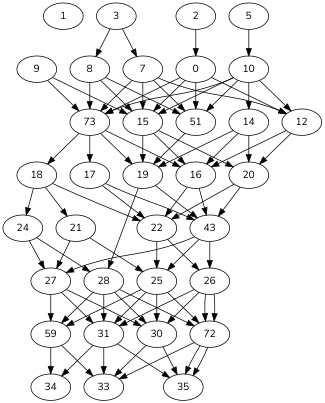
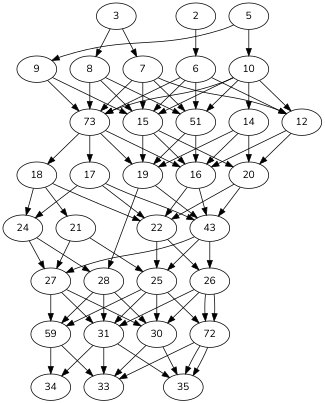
(63, 16) -> none
none -> (147, 42)
(196, 69) -> (196, 69)
none -> (196, 144)
none -> (60, 199)
(152, 305) -> none
